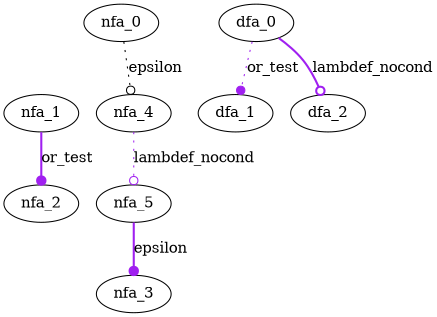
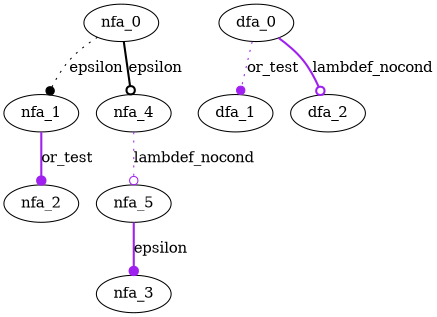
none -> (71, 59)
(127, 64) -> (127, 64)
